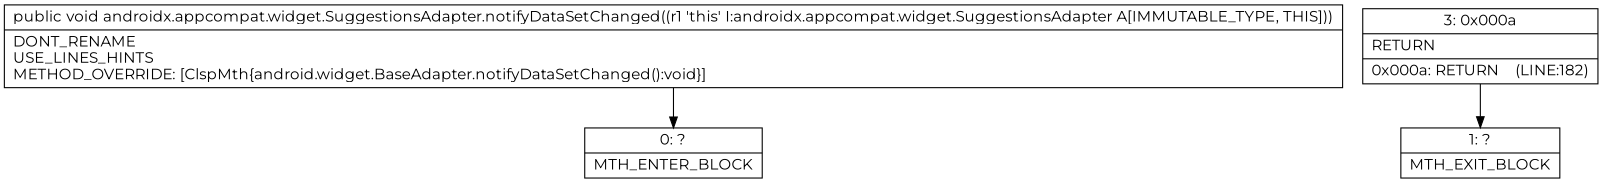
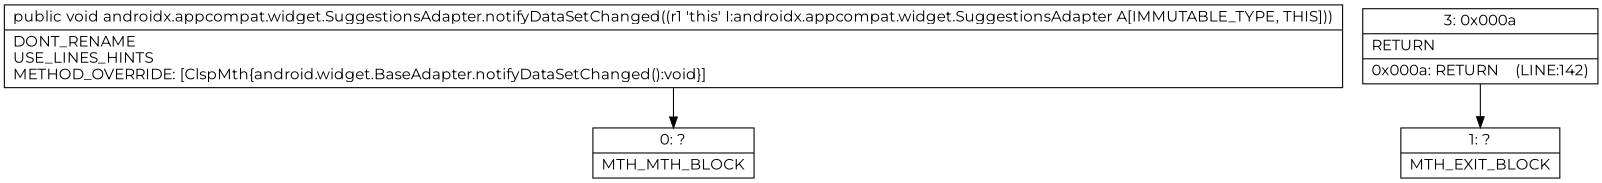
(1480, 71) -> (1480, 71)
(673, 165) -> (673, 165)
